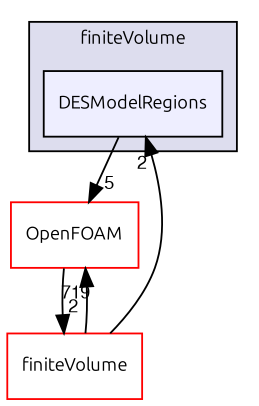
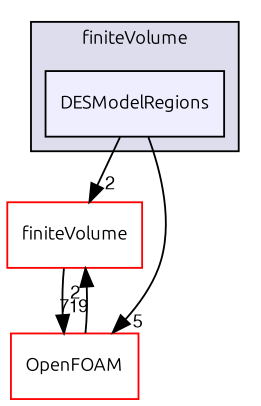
(159, 251) -> (108, 163)
